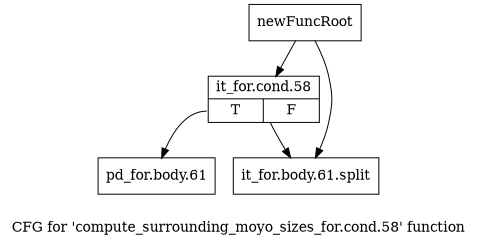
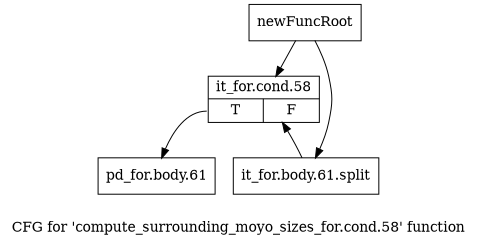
(277, 136) -> (295, 144)
